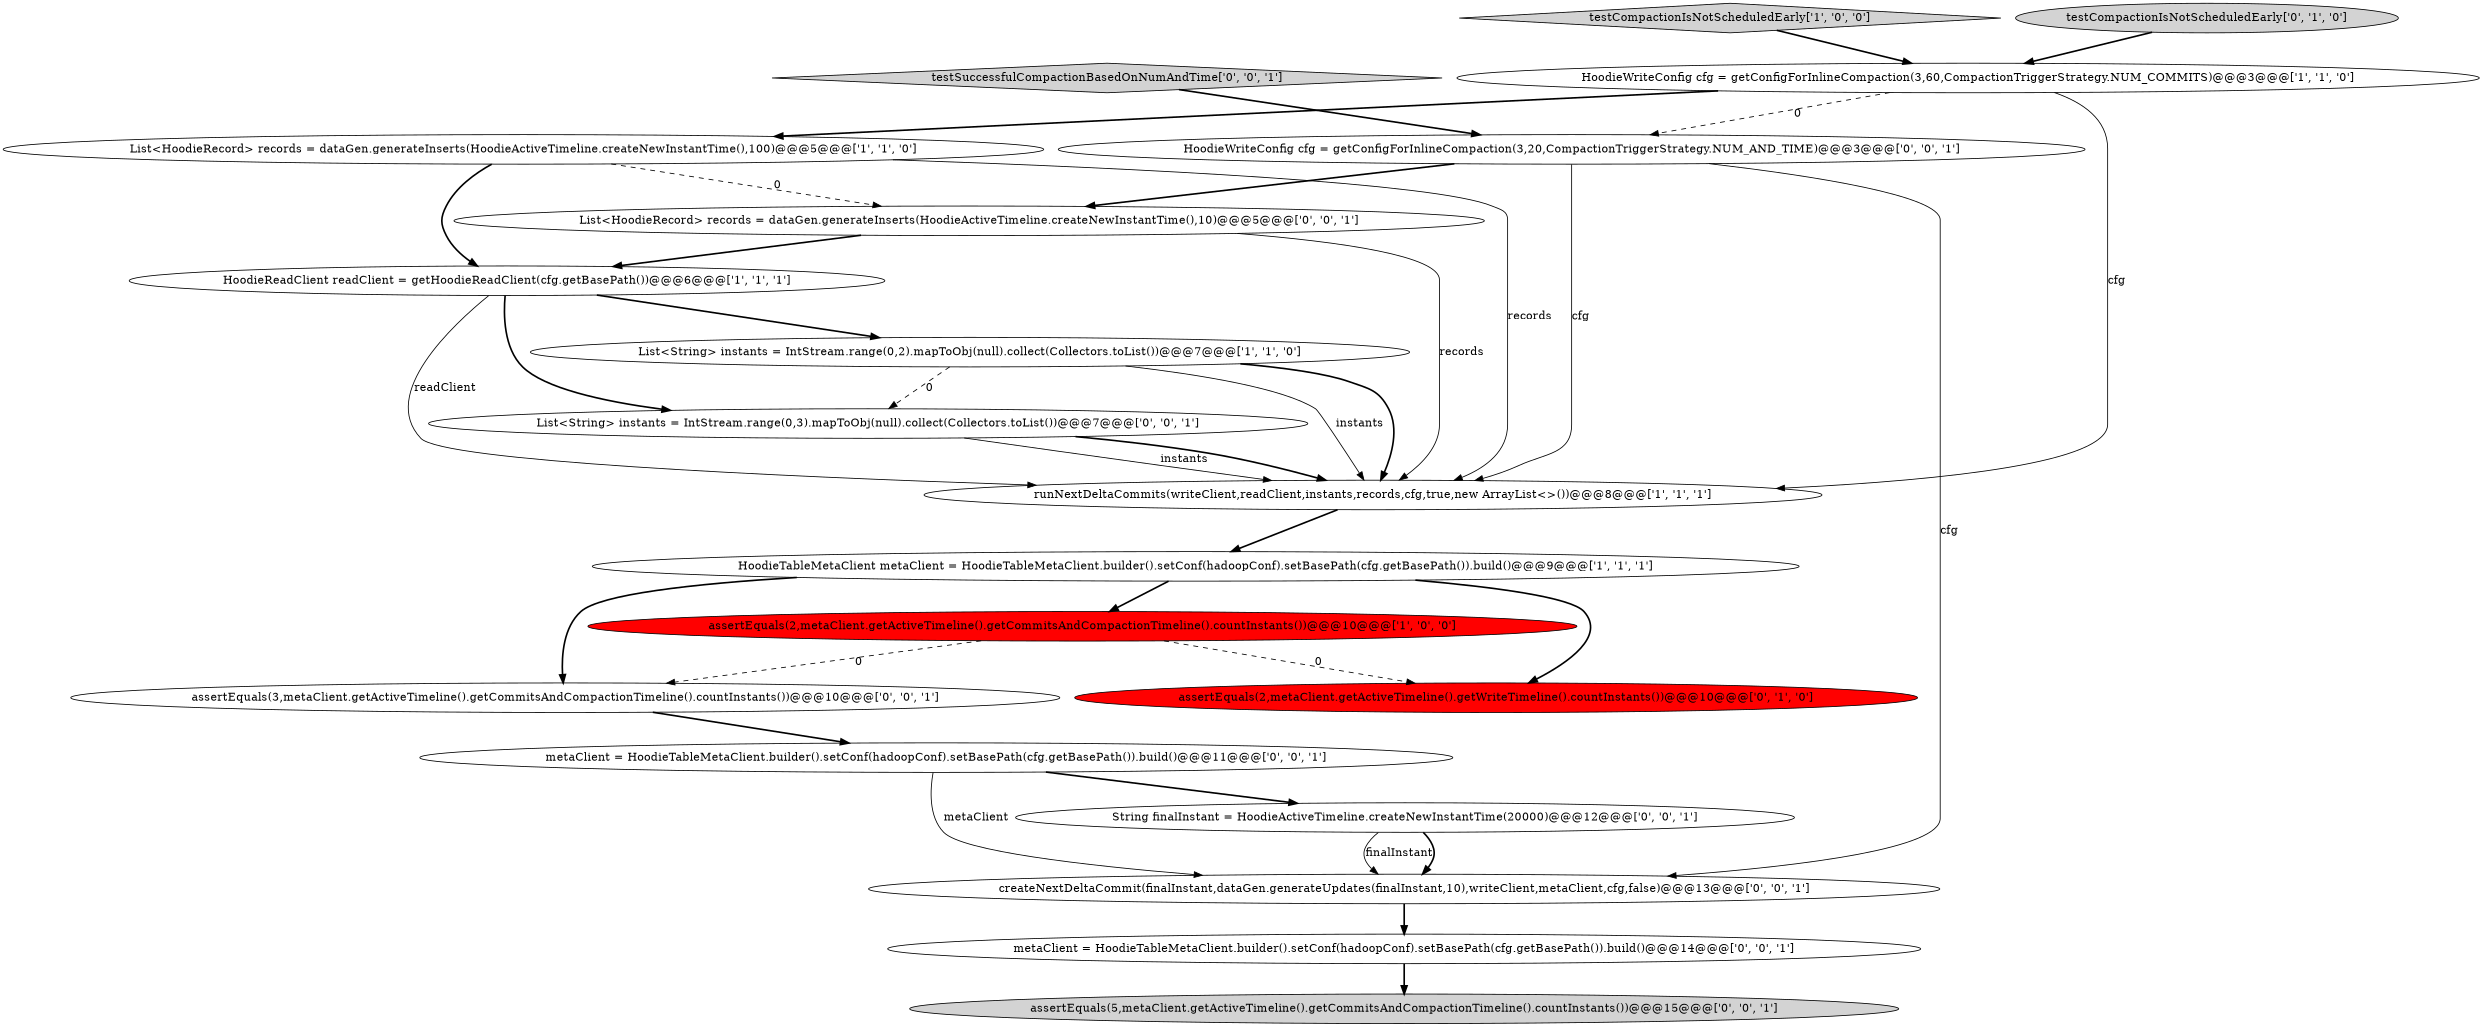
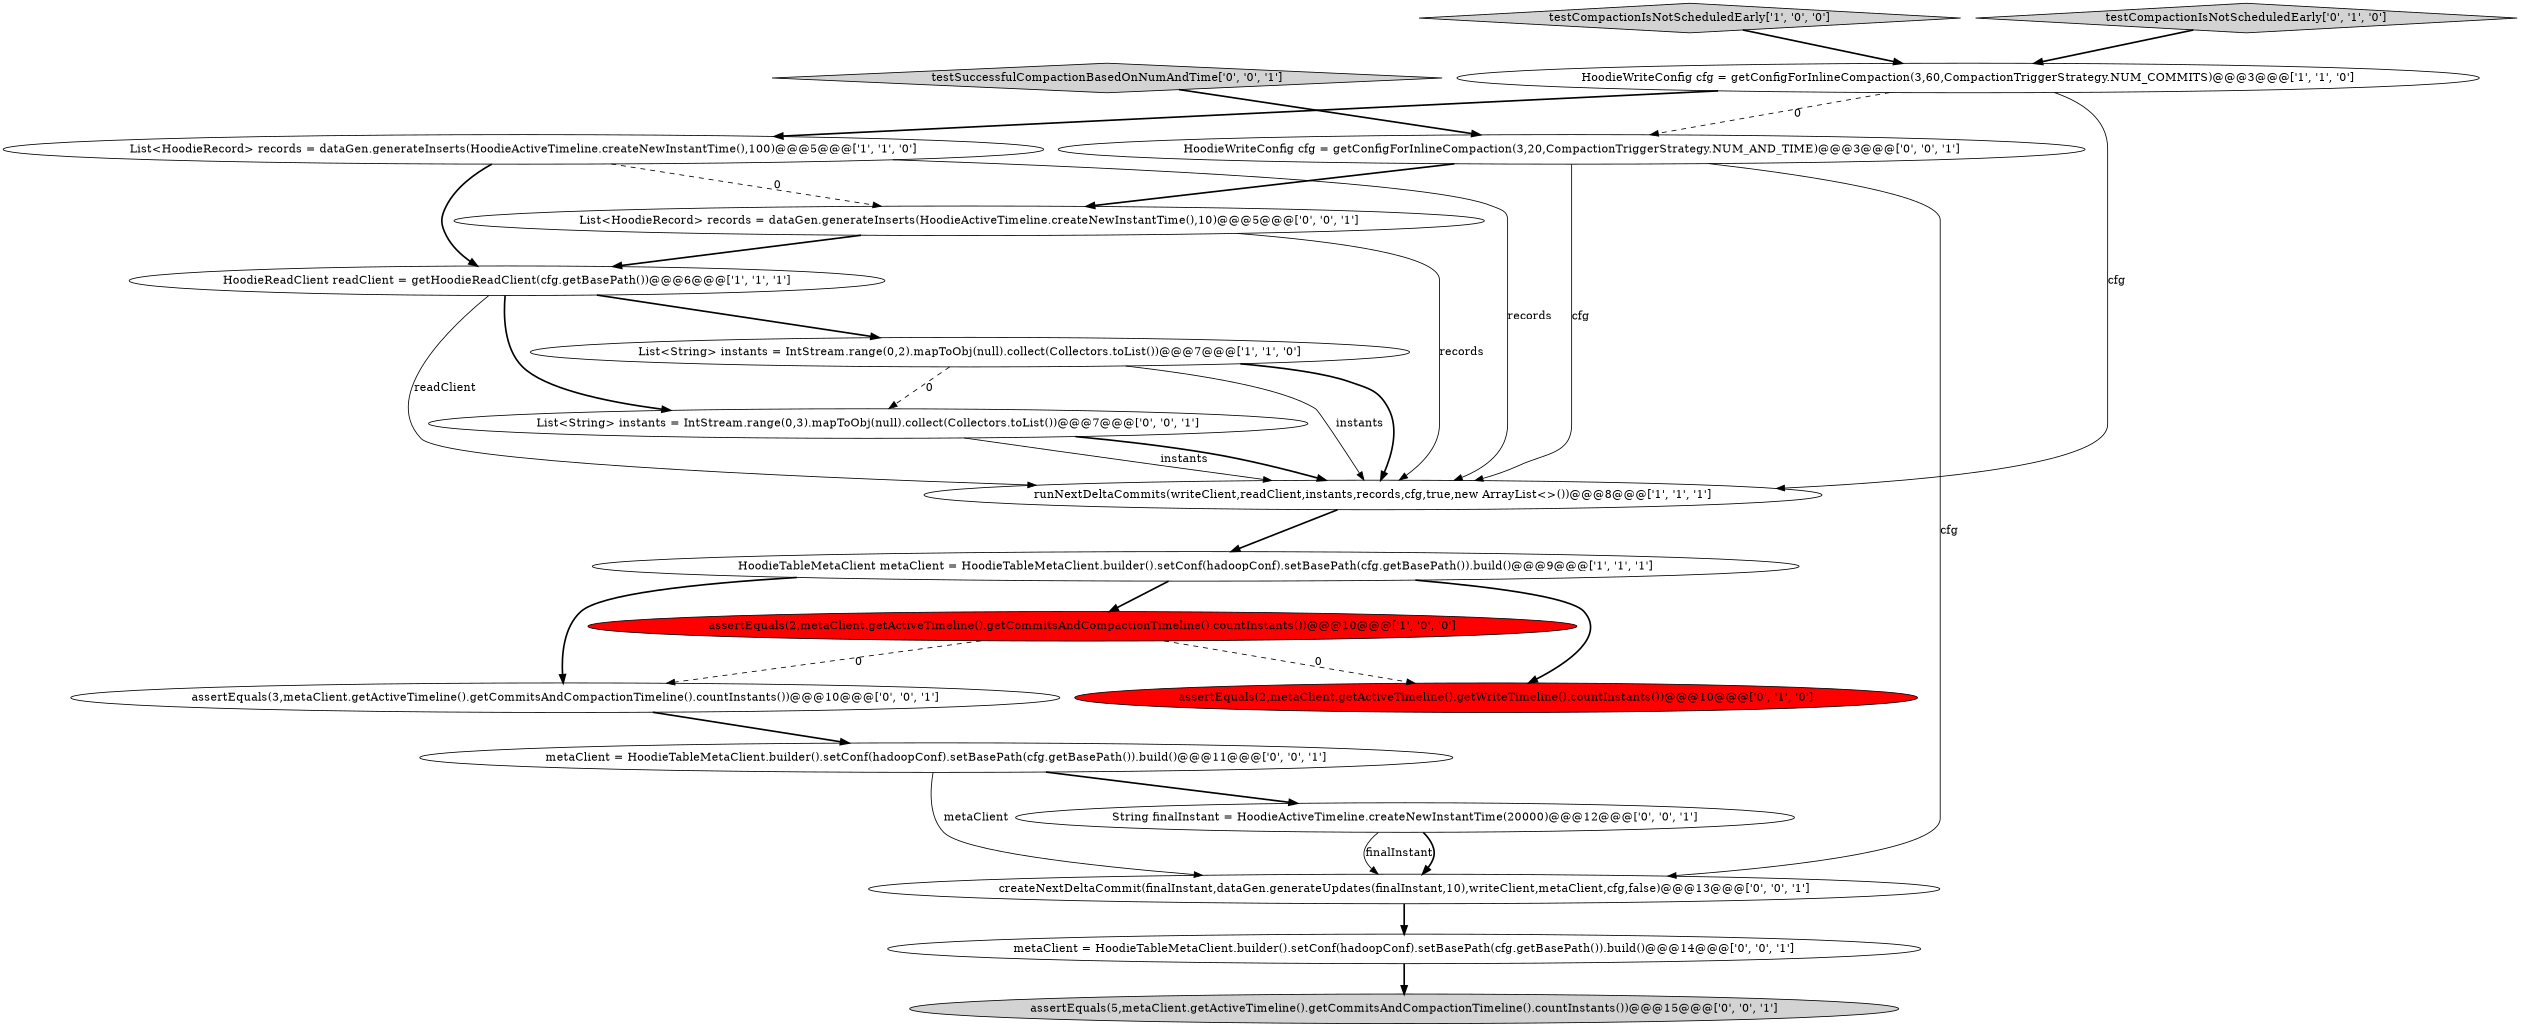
(2207, 18) -> (2246, 18)
